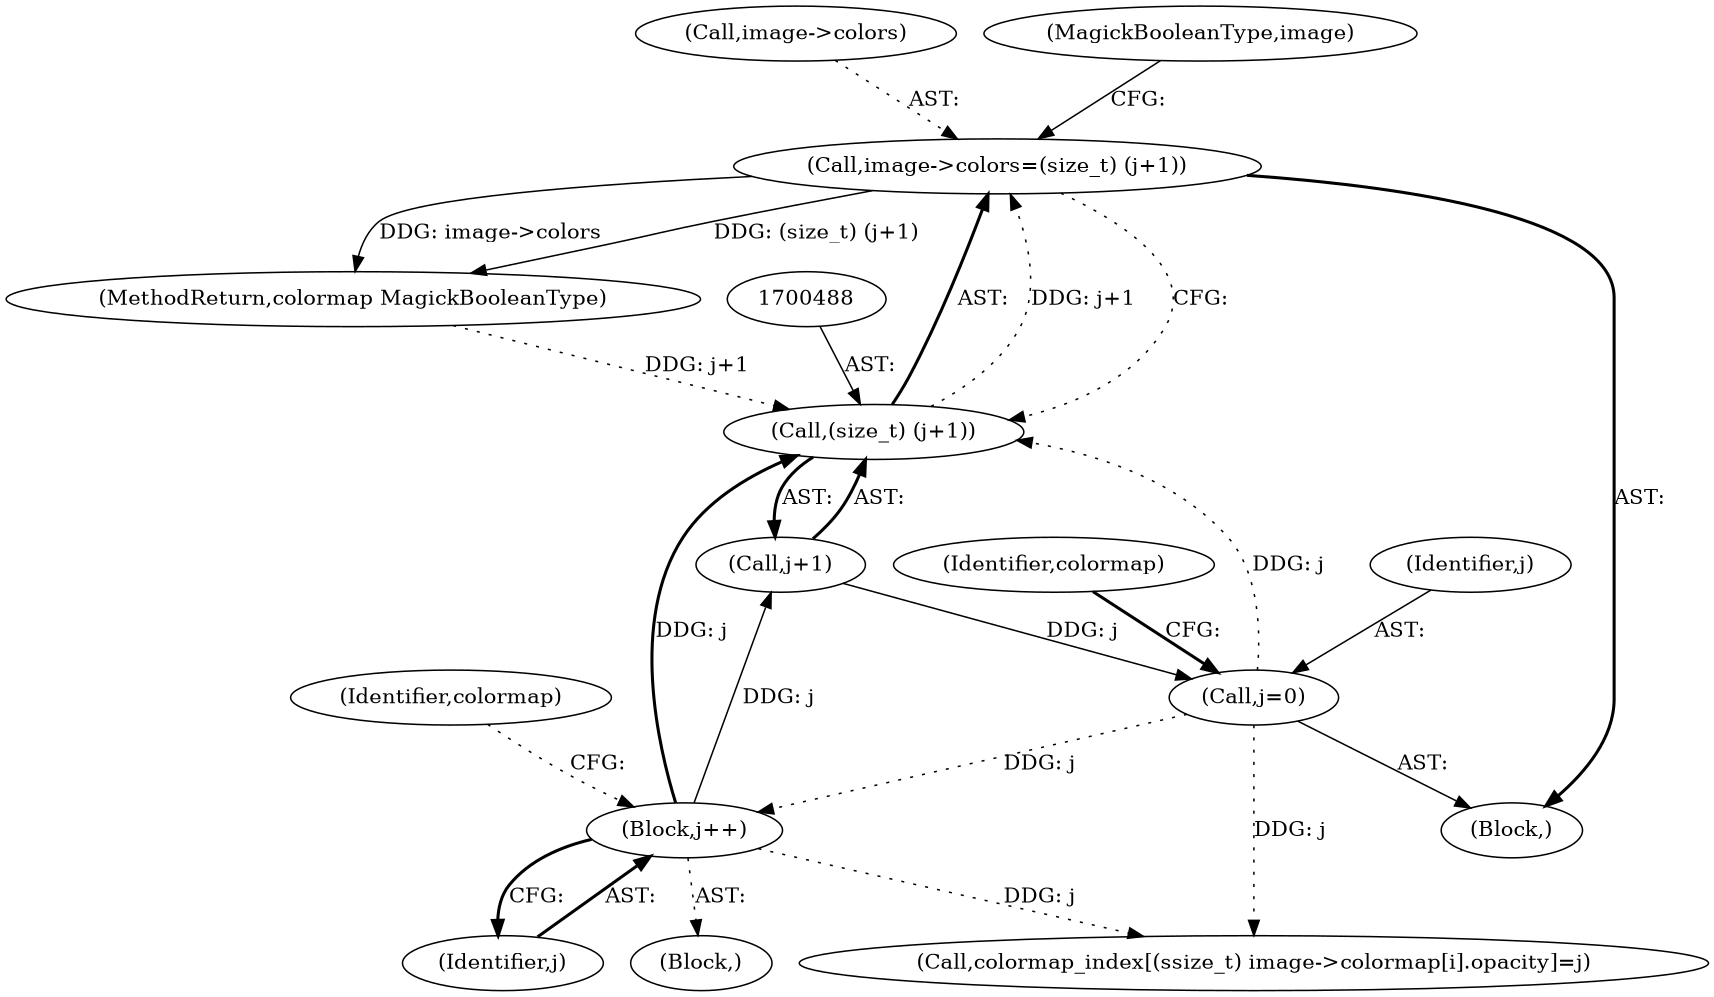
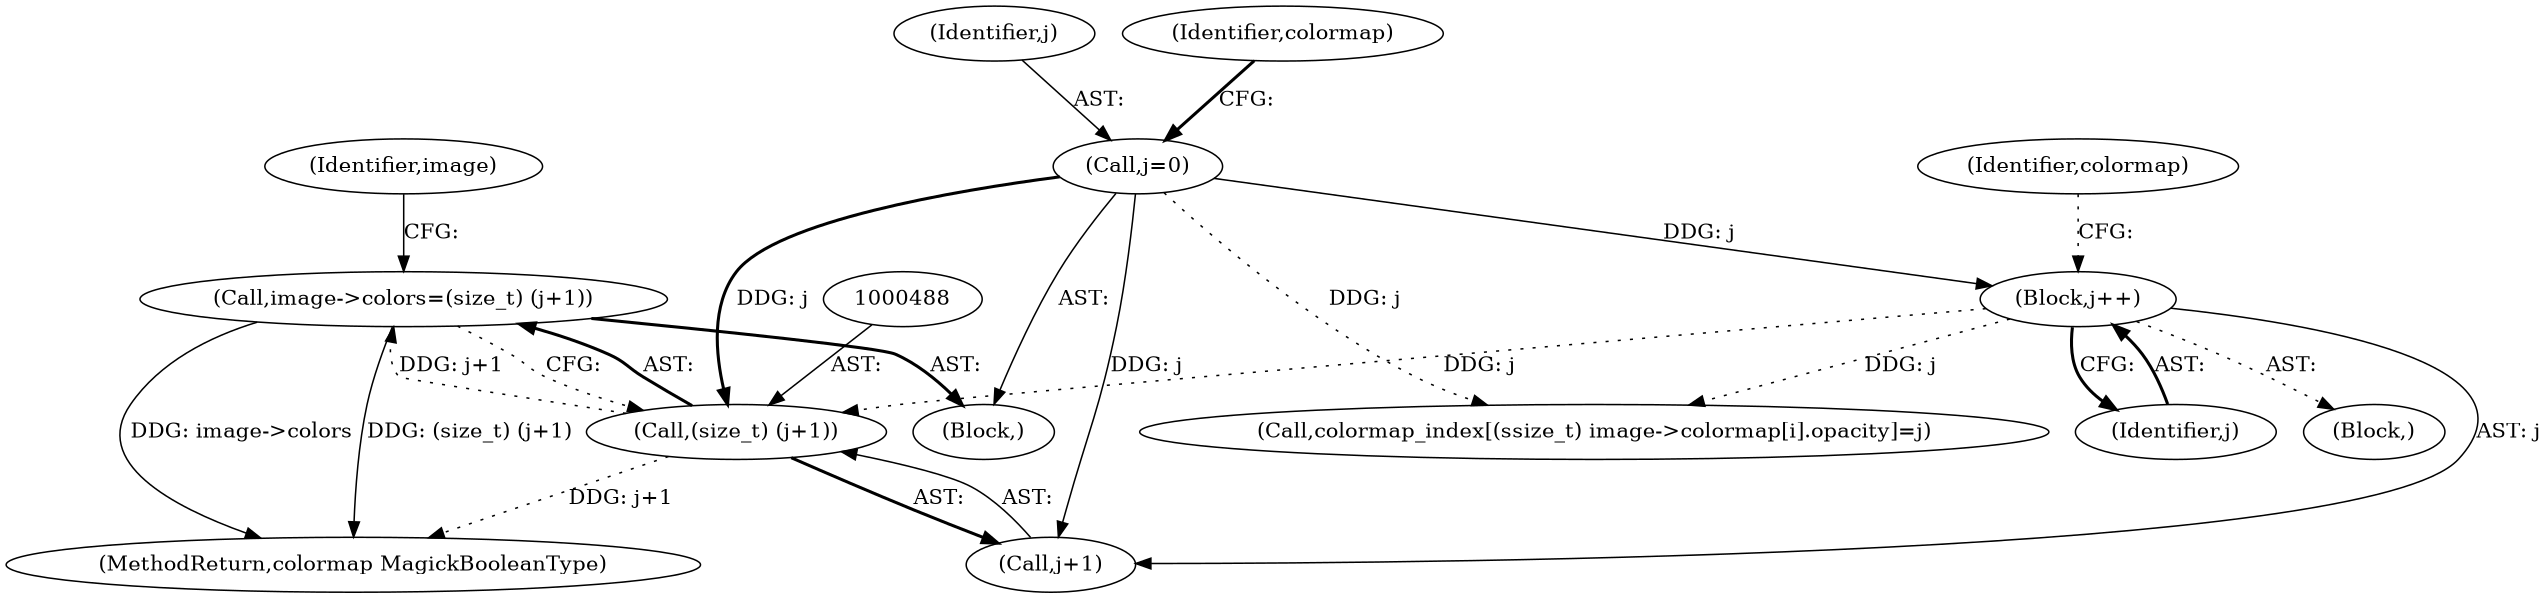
(796, 34) -> none
(1200, 34) -> (404, 166)
(807, 299) -> (903, 299)
(614, 366) -> (556, 495)
(841, 509) -> (952, 479)
(1198, 510) -> (833, 222)
(657, 606) -> (1422, 358)
(1010, 629) -> (1109, 360)
(779, 698) -> (2509, 432)
(980, 762) -> (1595, 231)
